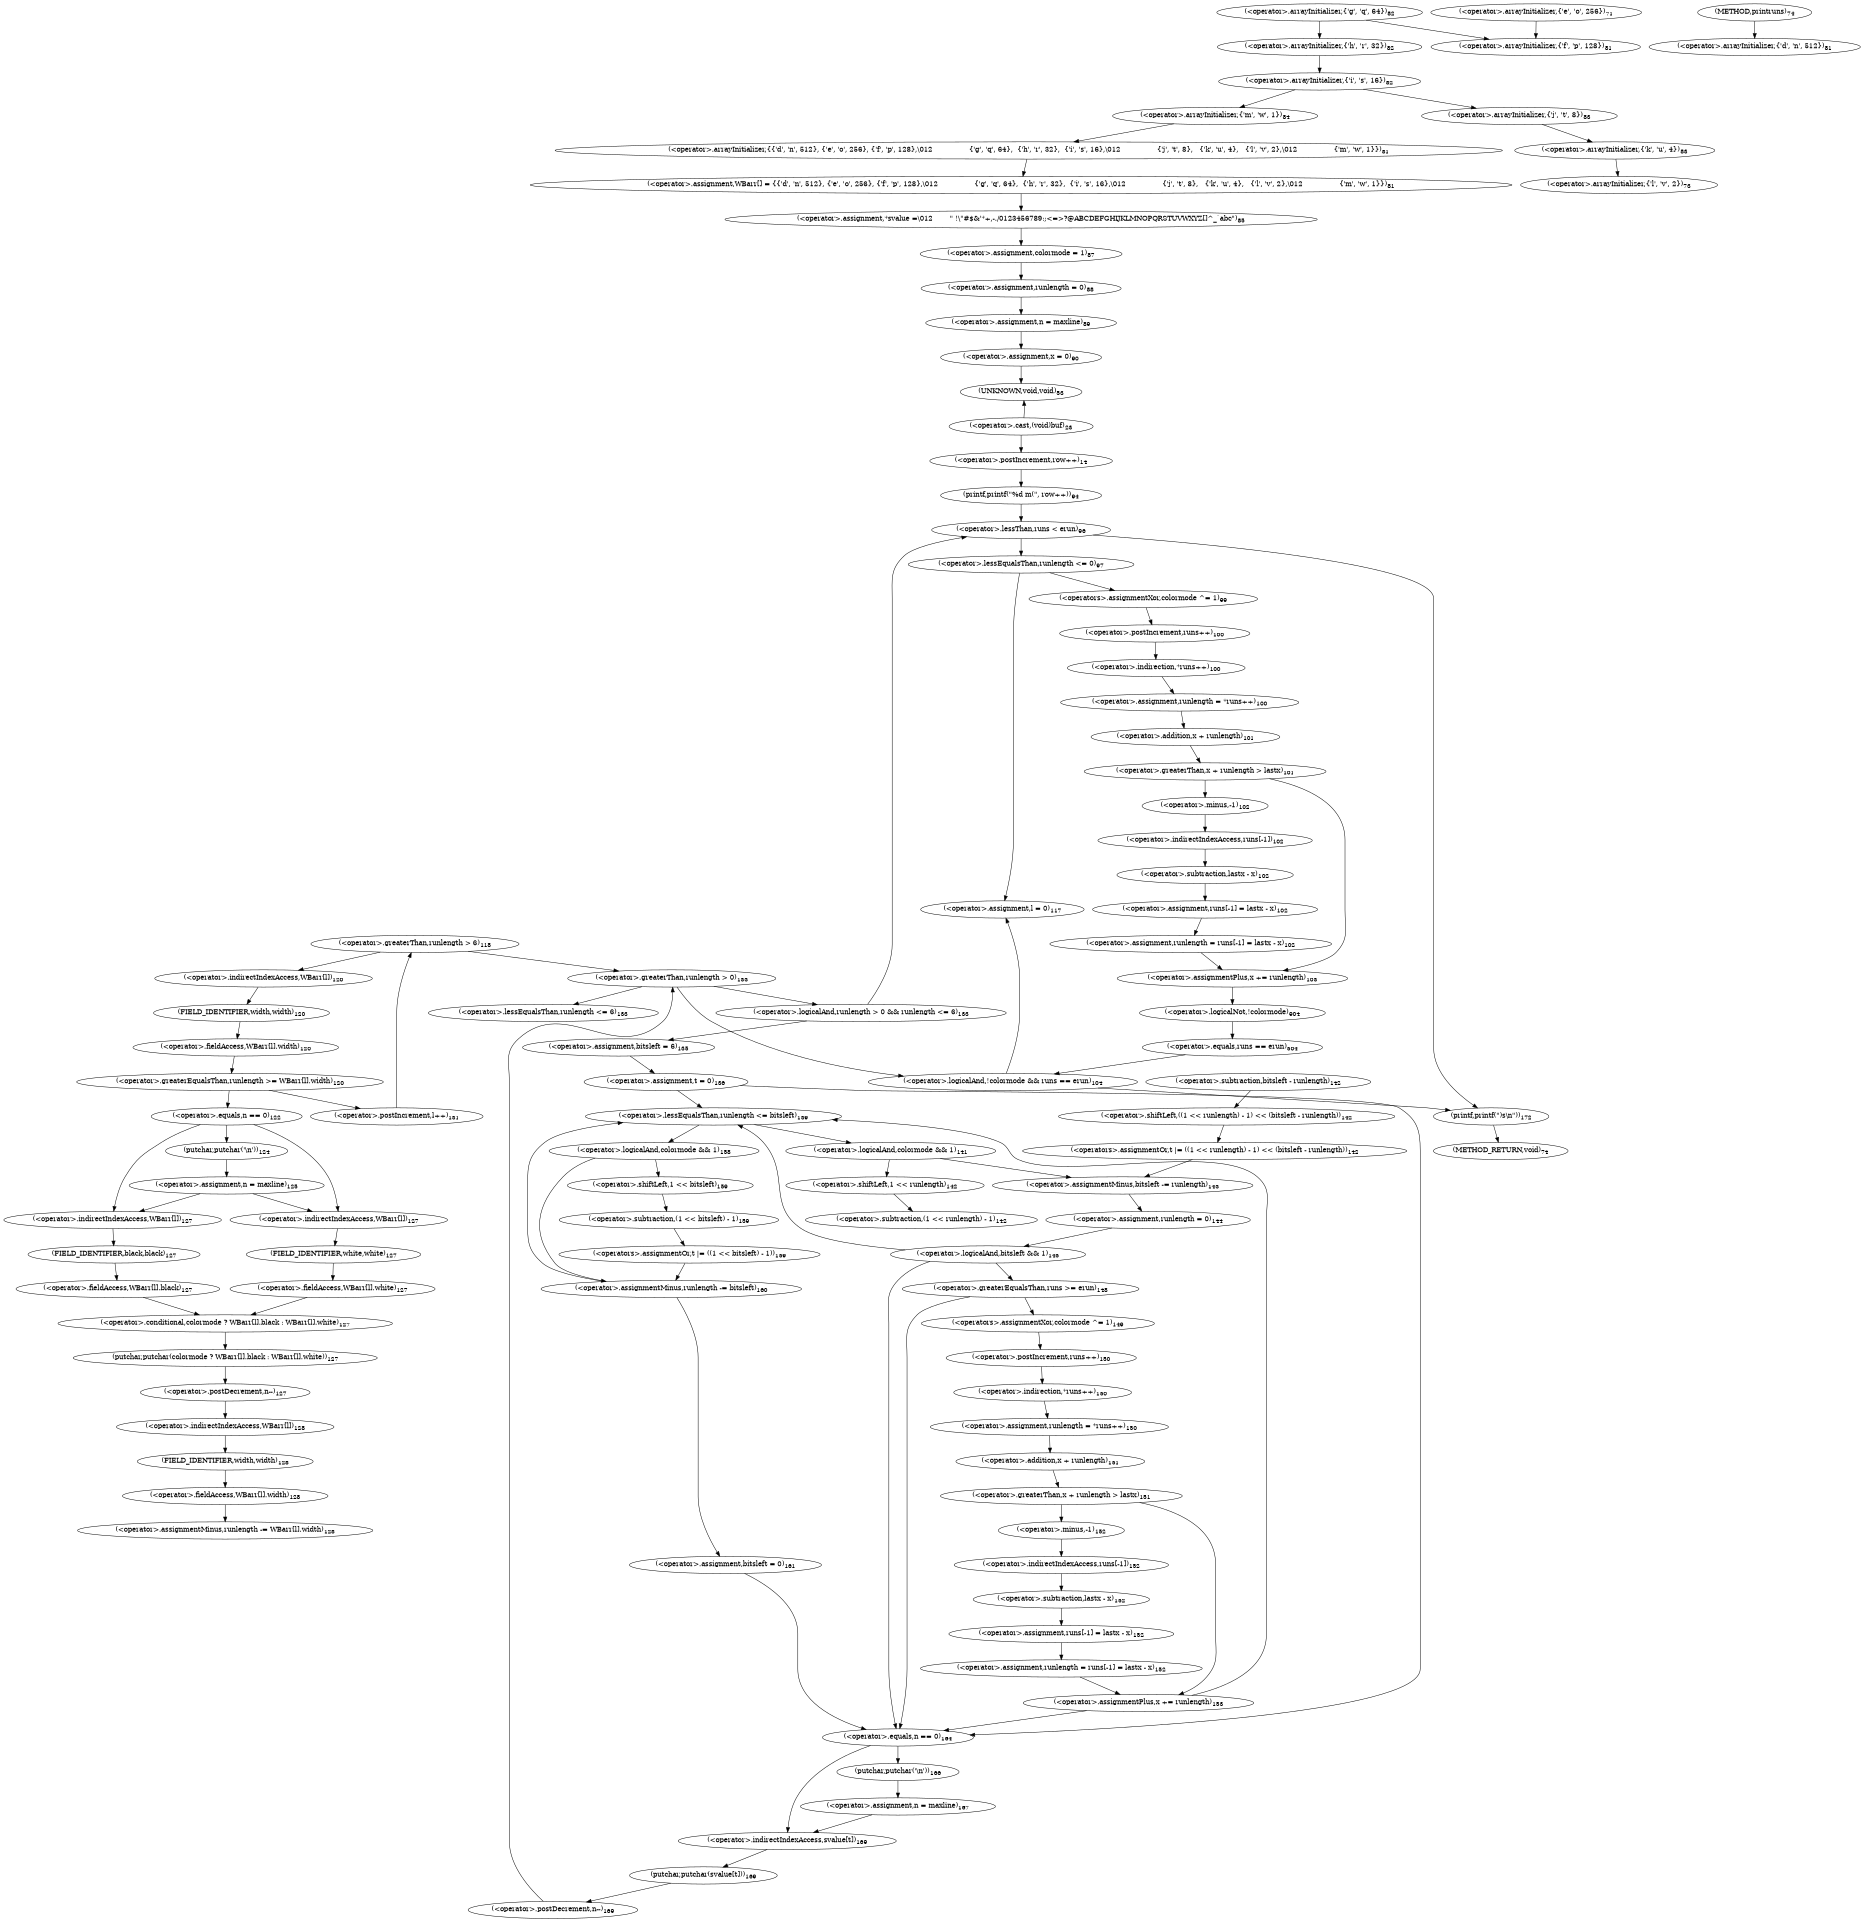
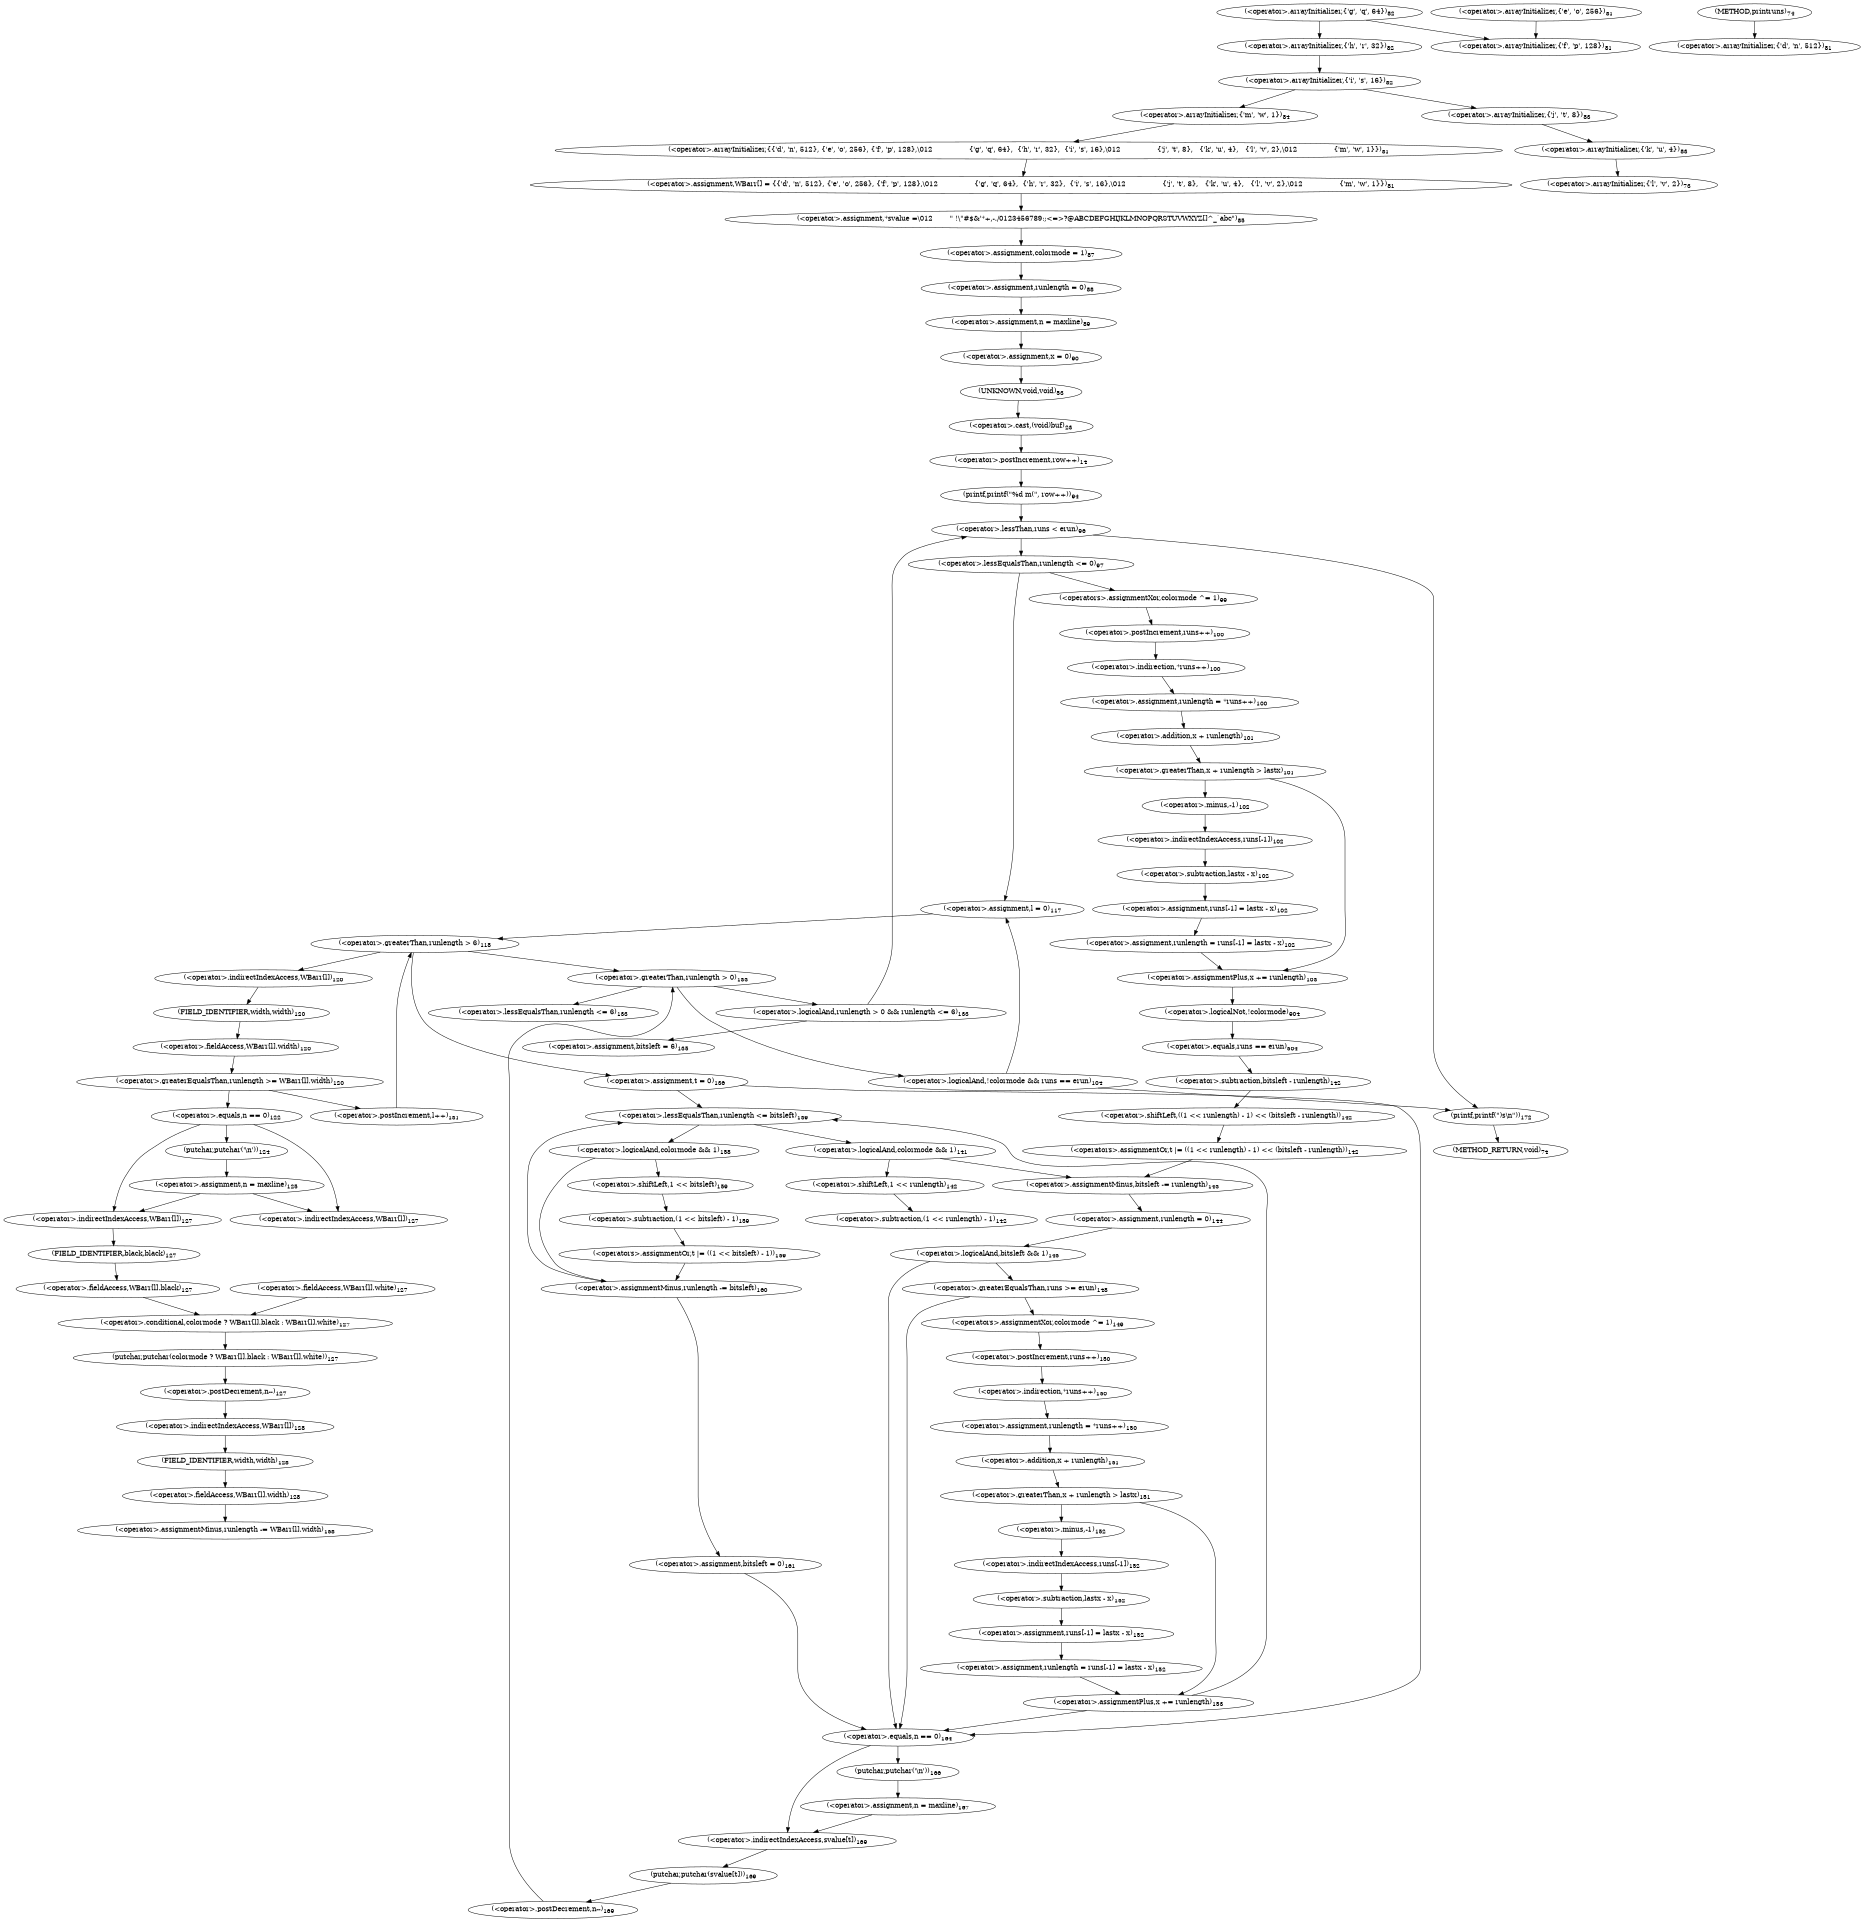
(1610, 12) -> (1610, 12)
(1024, 412) -> (1018, 407)
none -> (718, 926)
(640, 1063) -> (477, 1049)
(1122, 1064) -> (1244, 1063)
(795, 1223) -> none
(334, 1254) -> none
(329, 1530) -> (329, 1530)
